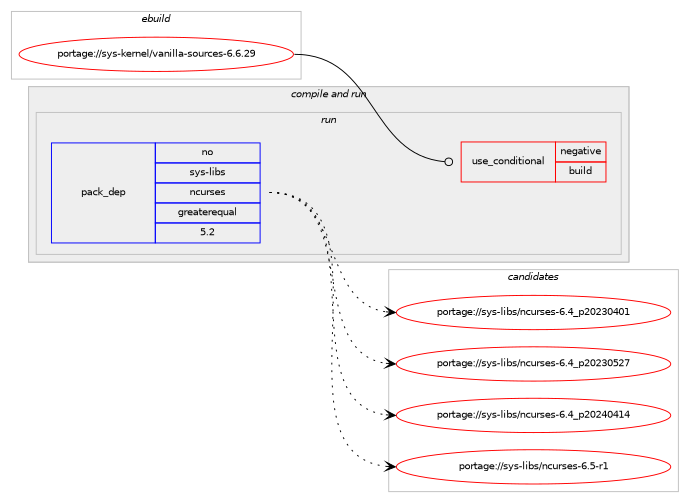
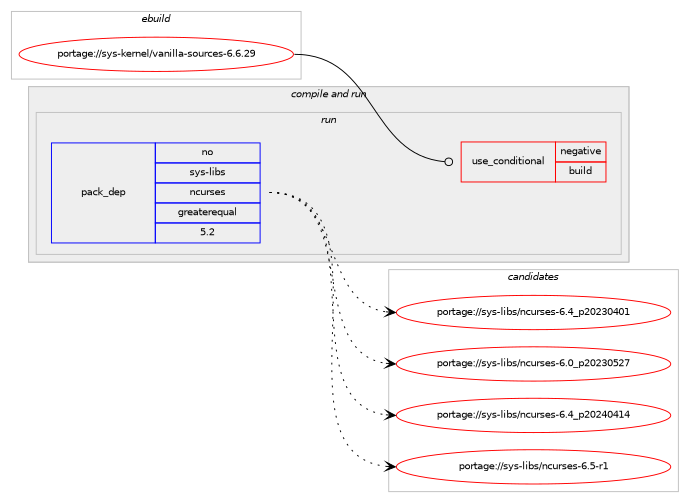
(534, 364) -> (534, 364)
